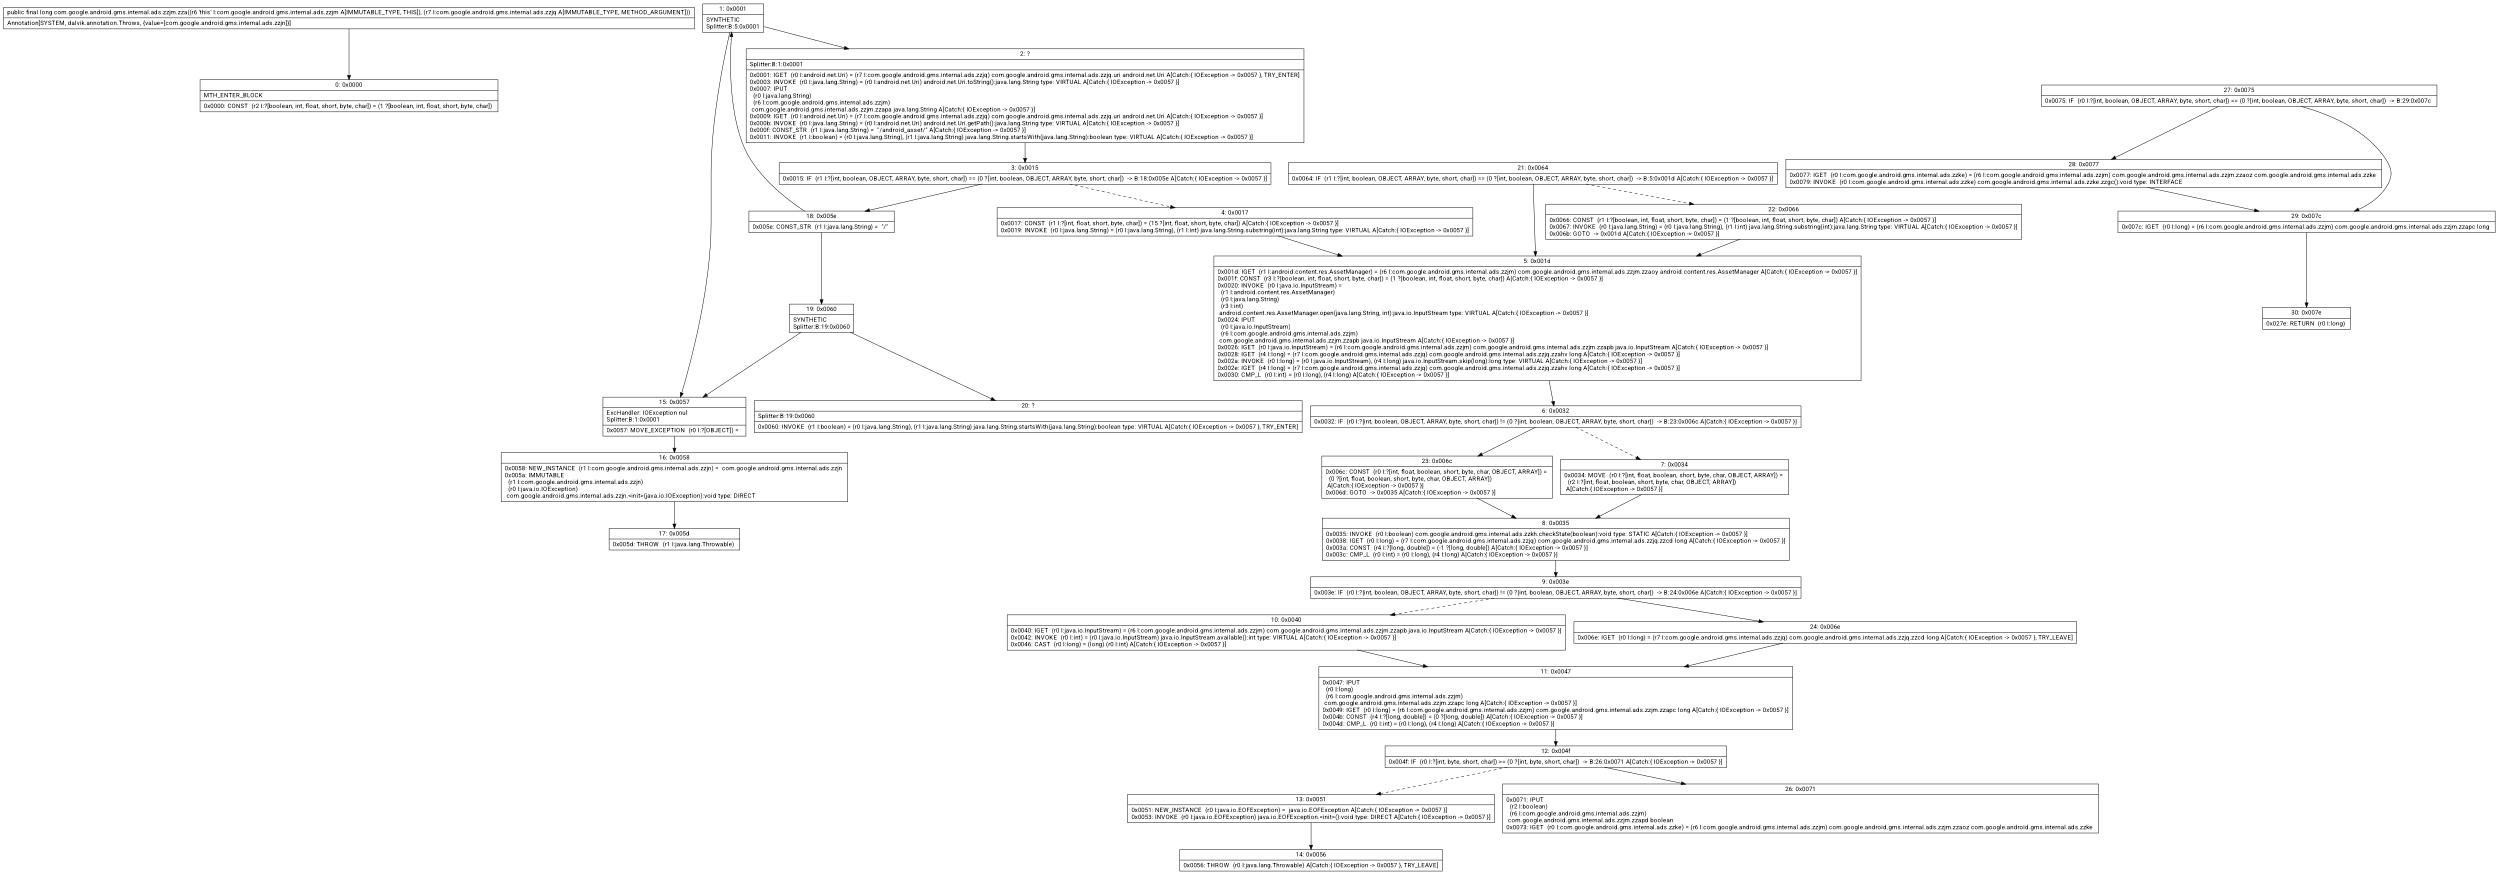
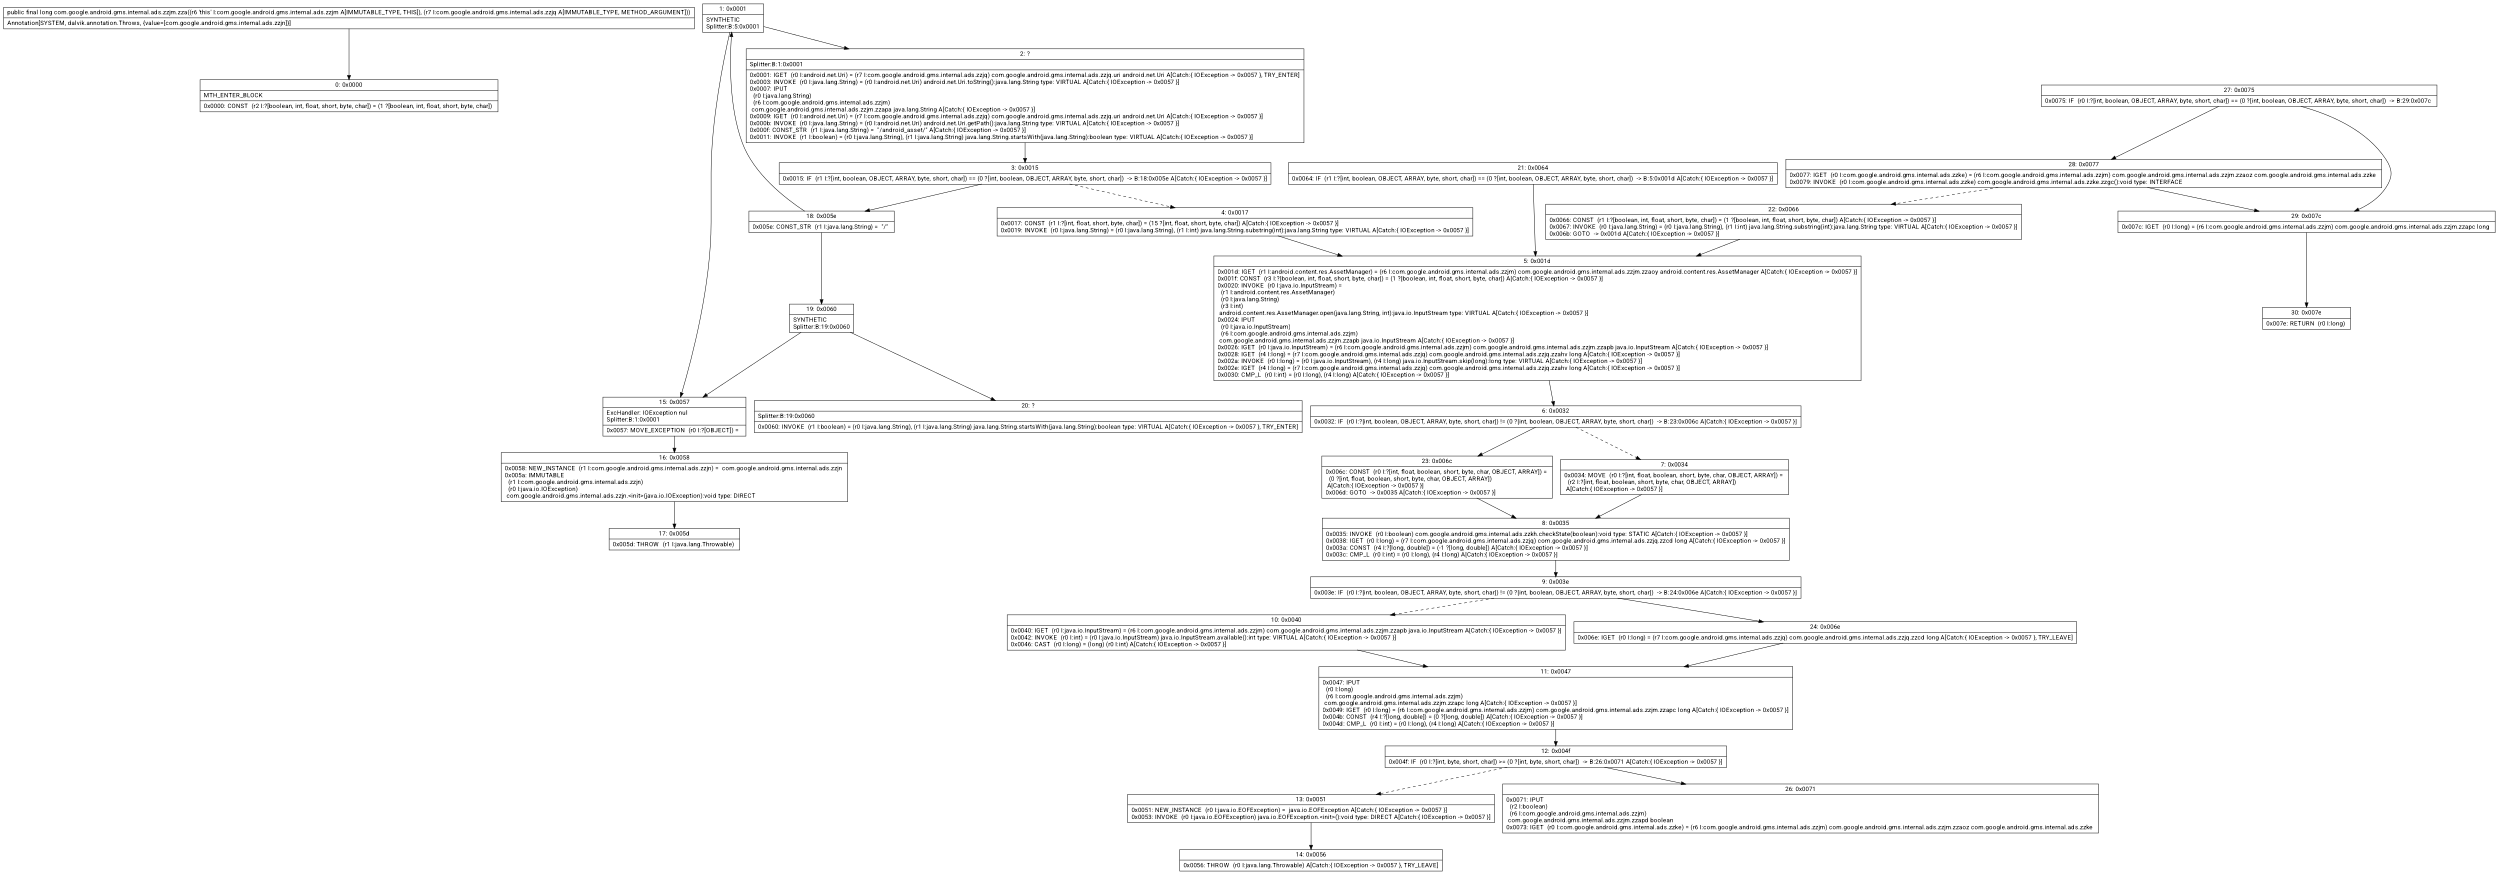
(1638, 194) -> (1947, 196)
(2307, 324) -> (2307, 324)
